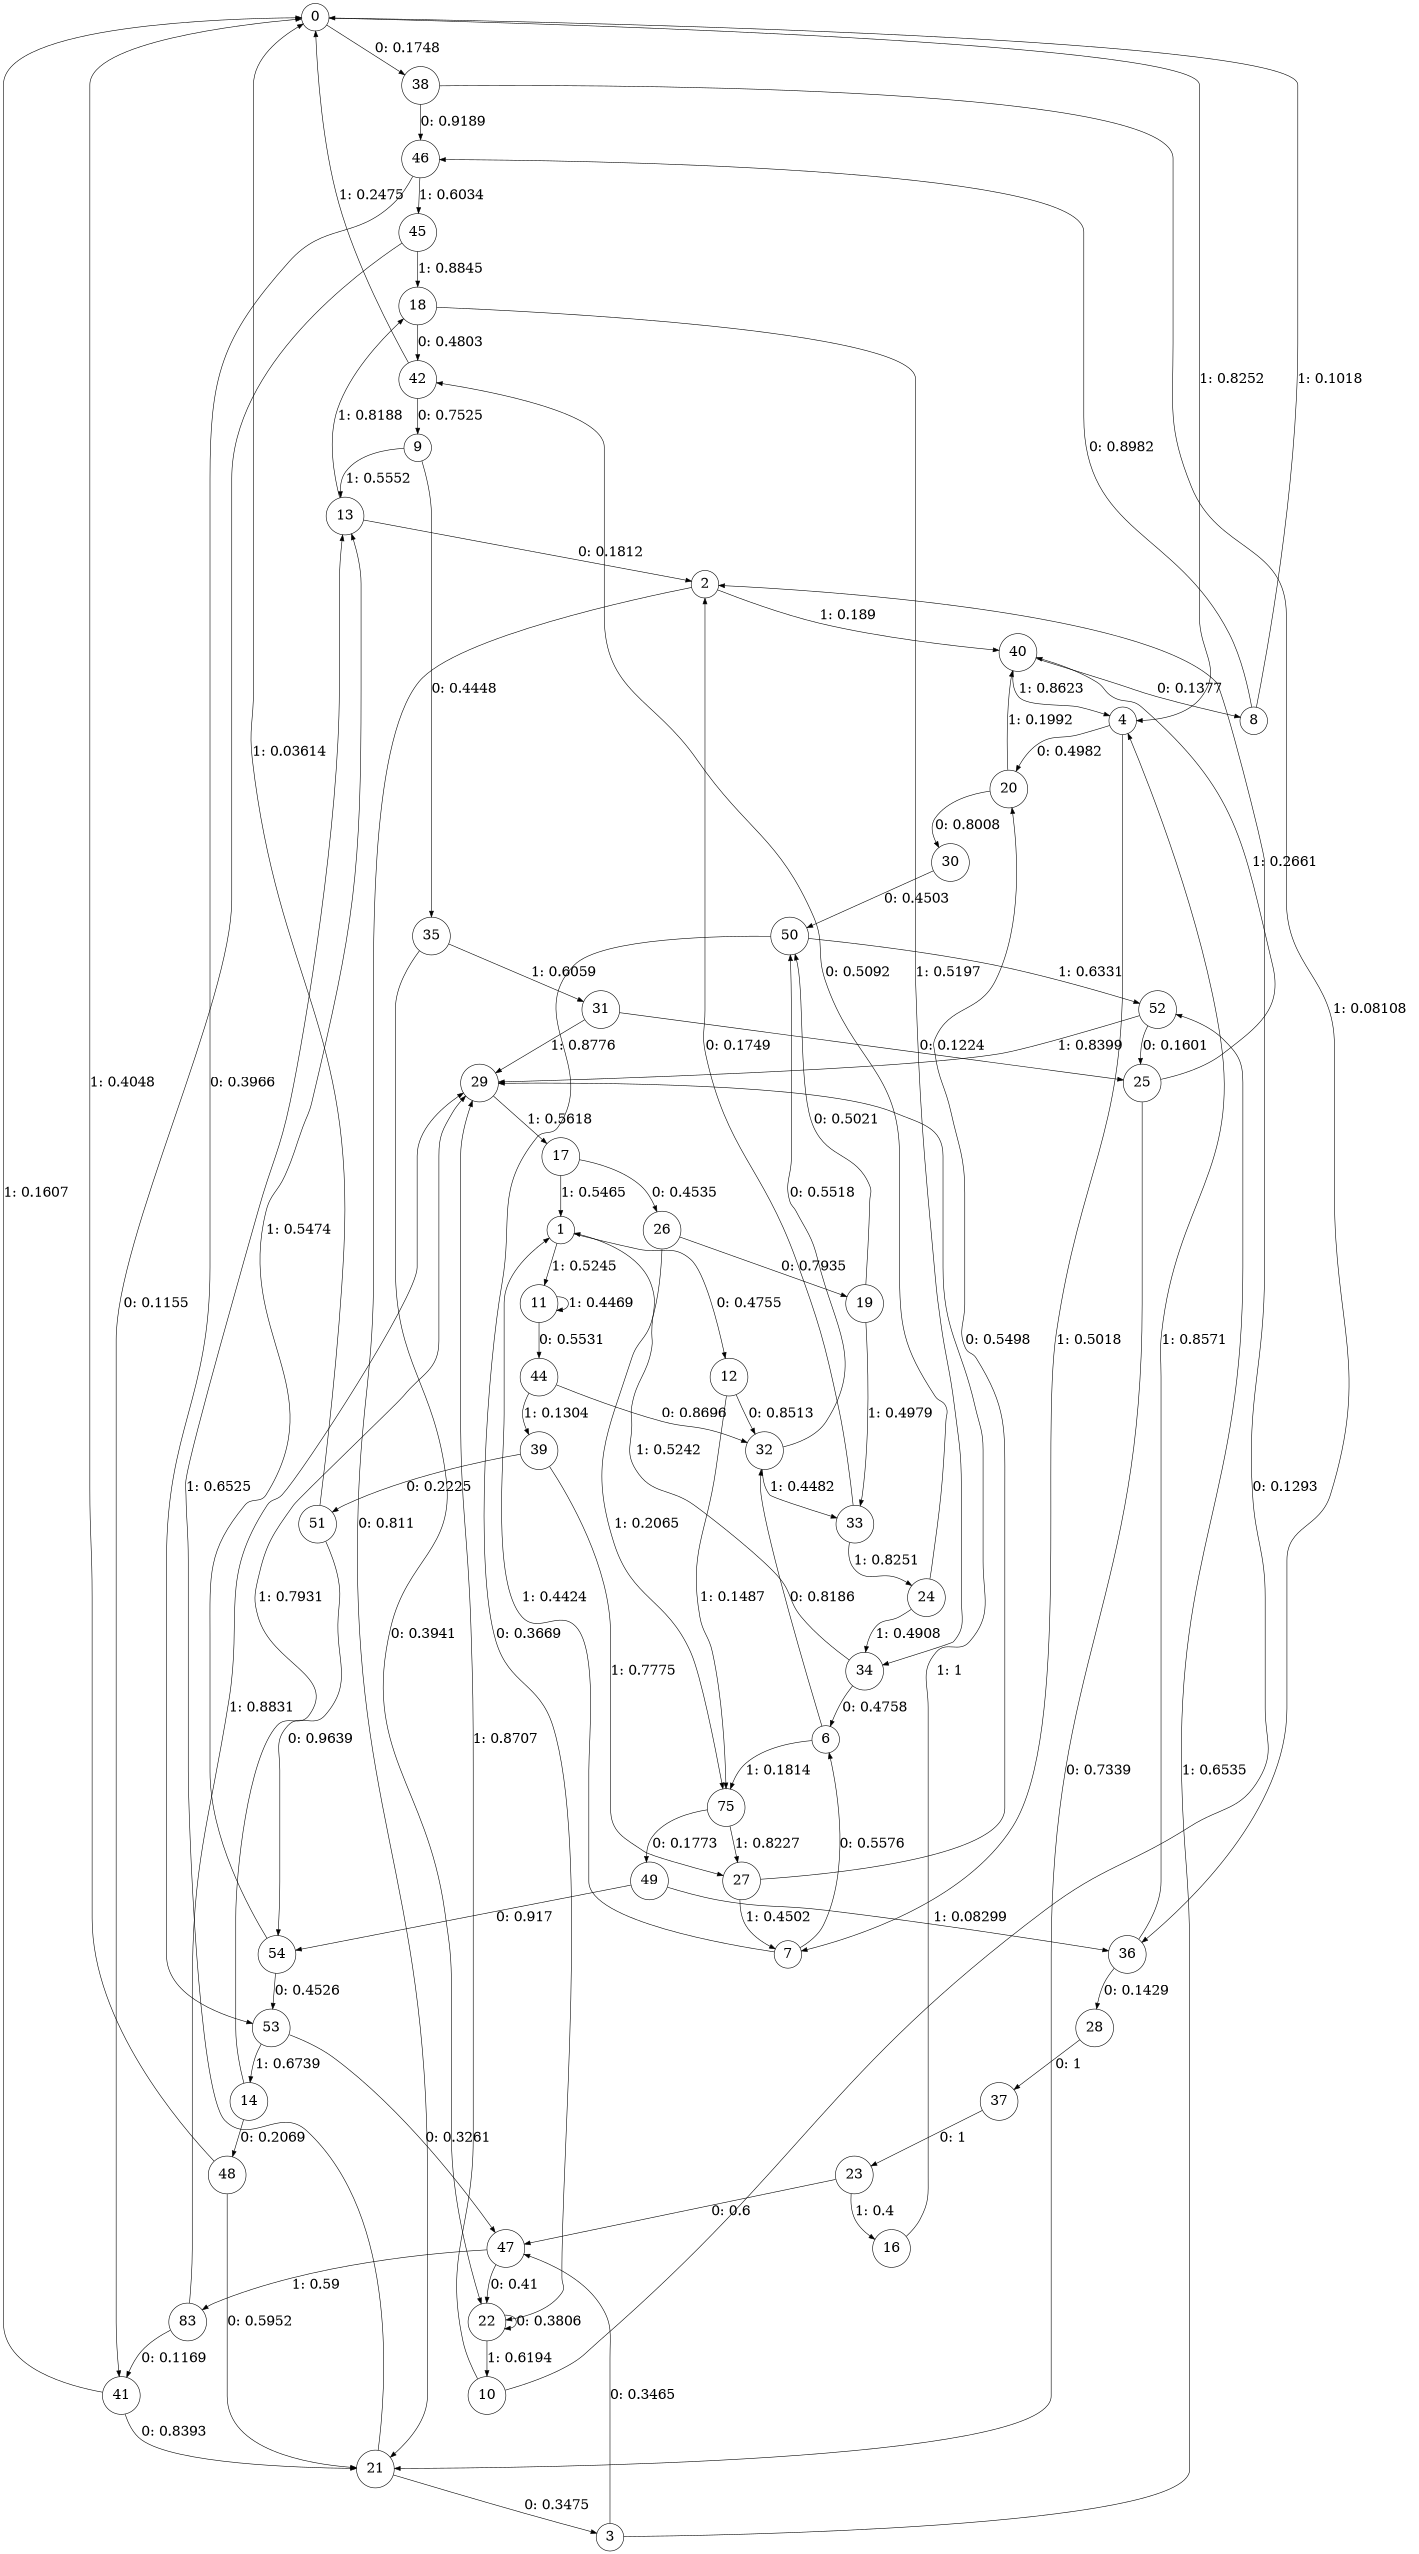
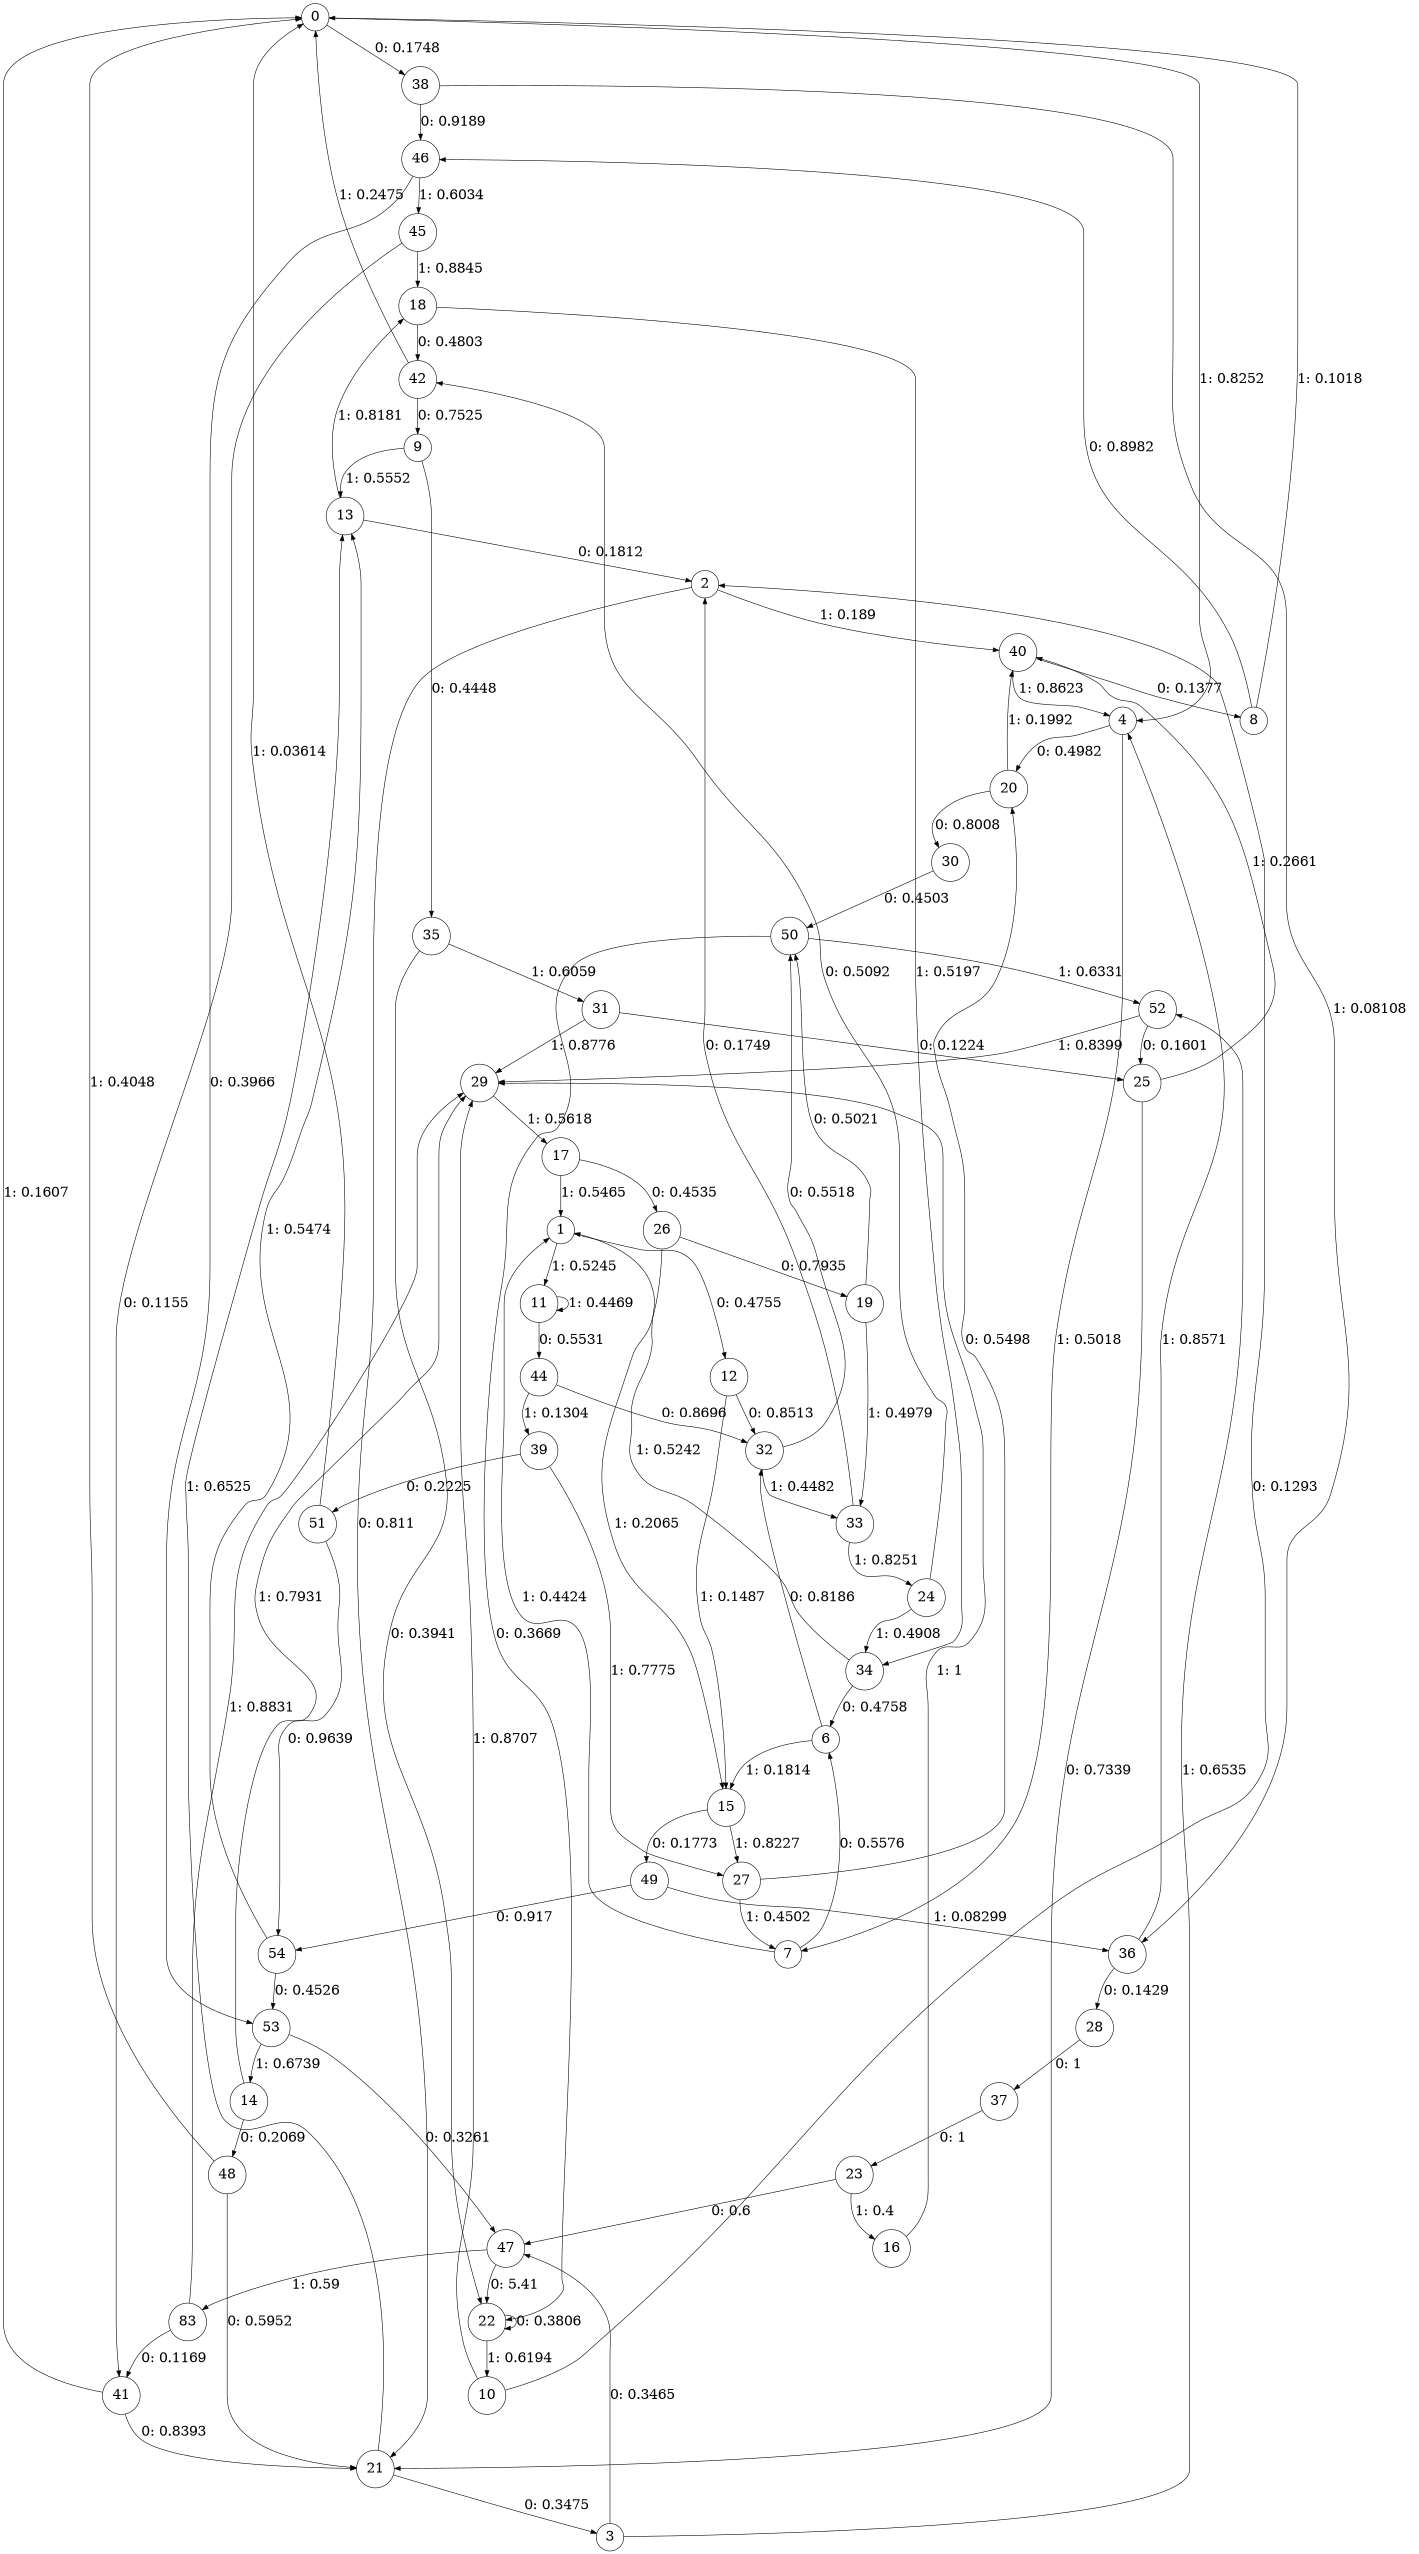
(377, 416) -> (377, 416)
(726, 1808) -> (726, 1808)
(525, 2285) -> (525, 2285)
